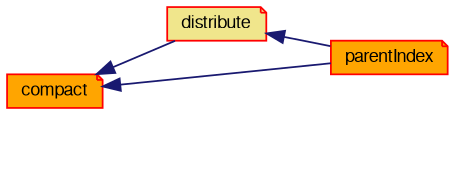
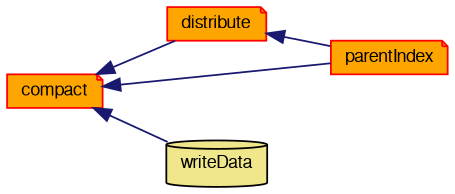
(217, 24) -> (217, 24)
none -> (217, 164)
